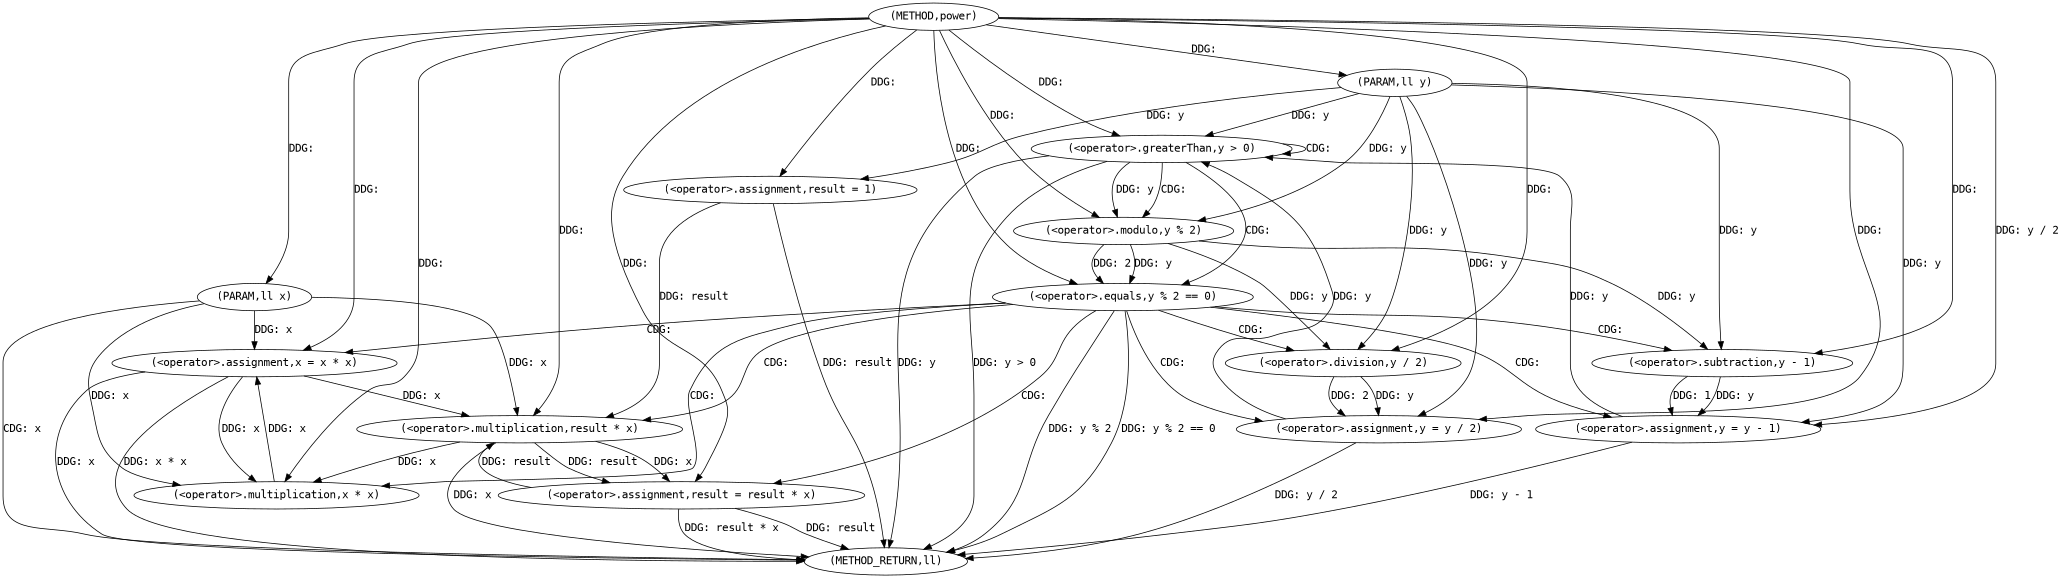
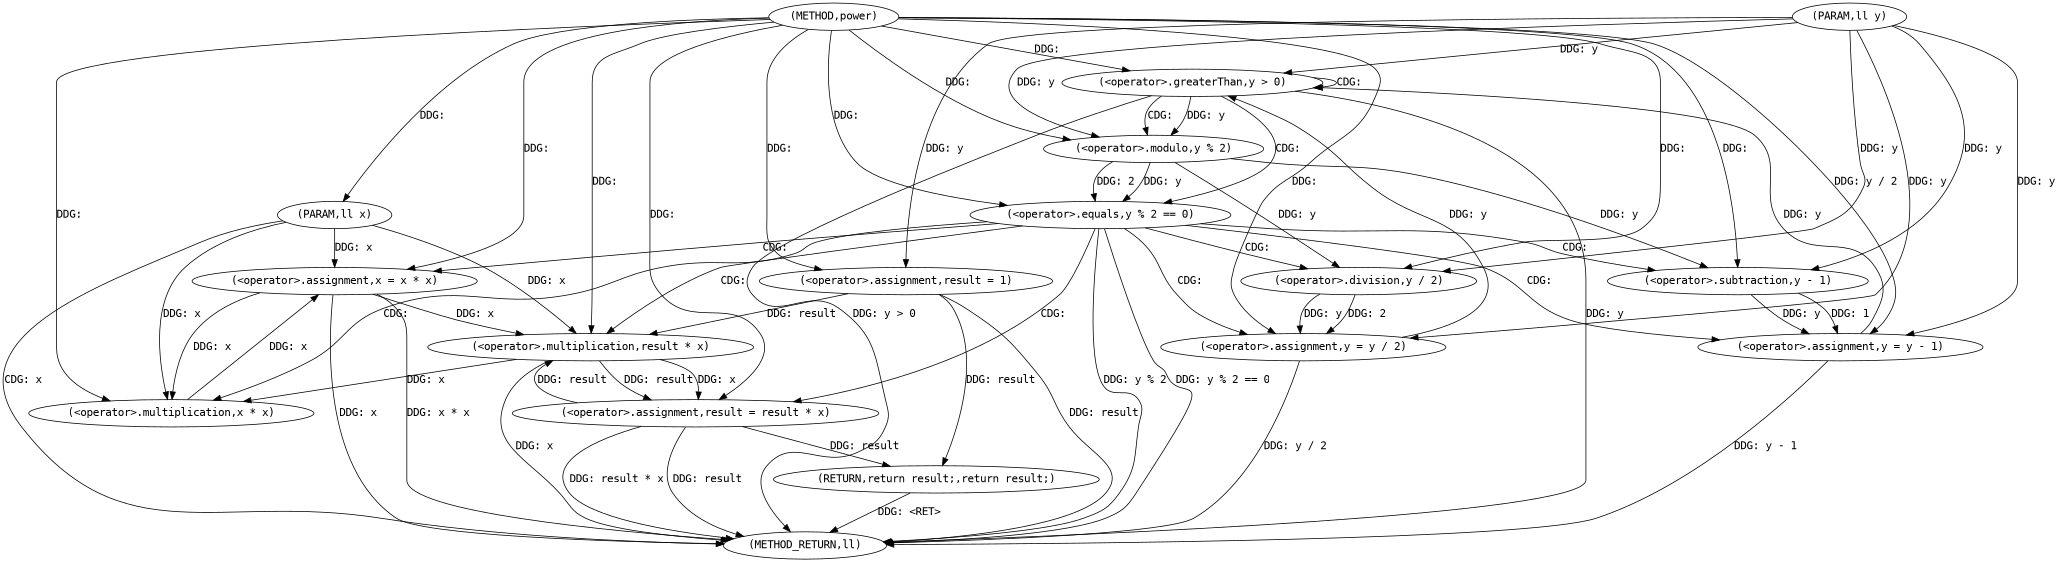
(1163, 50) -> none
none -> (936, 479)
